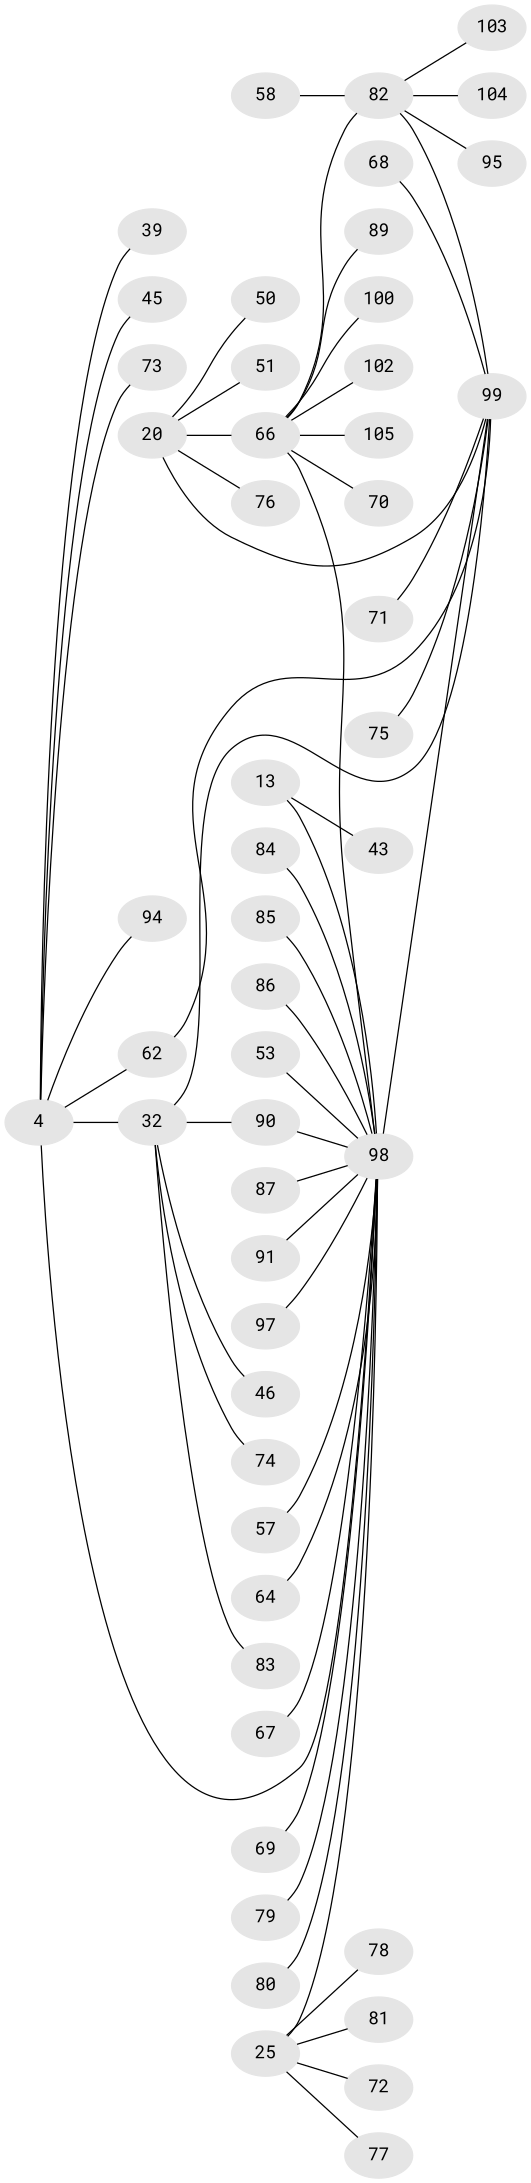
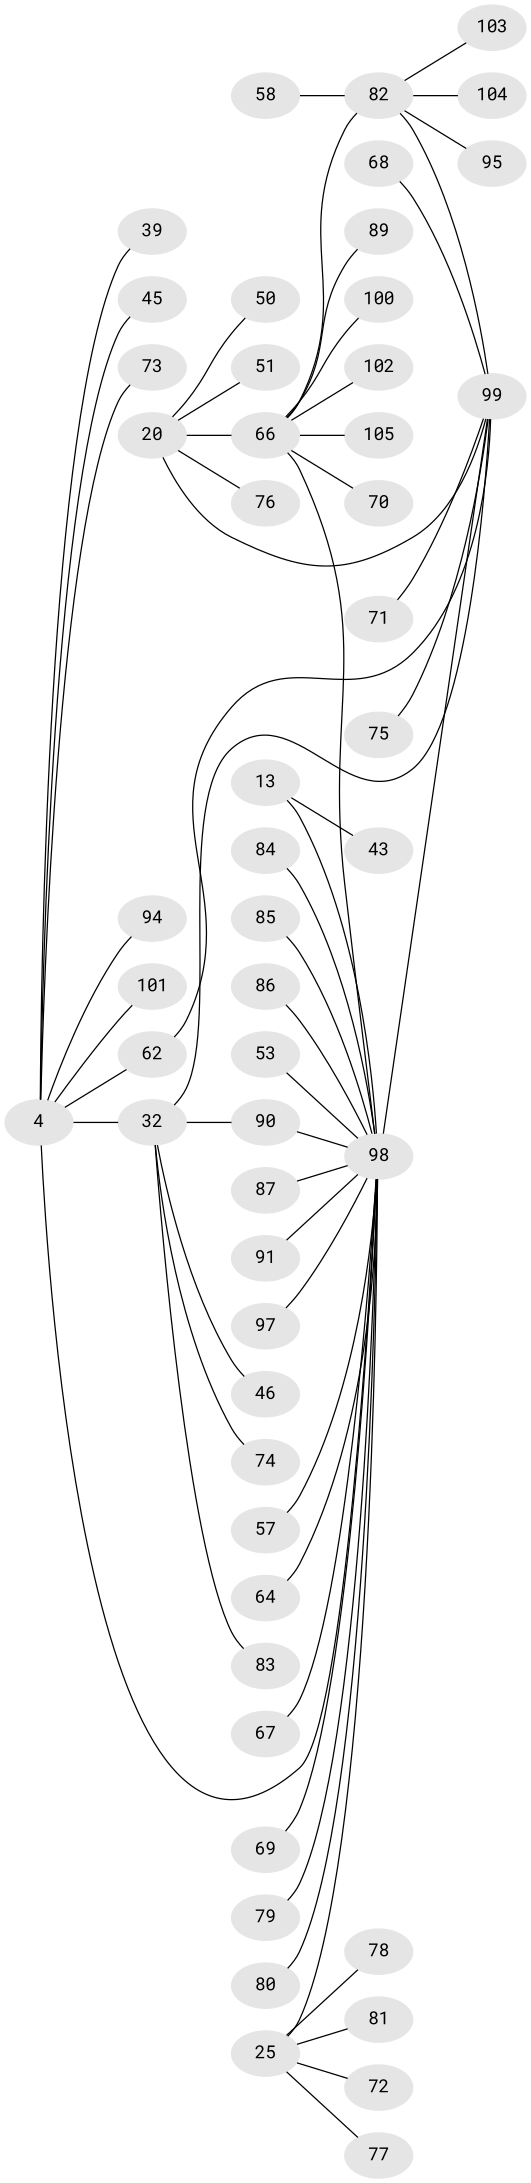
none -> (152, 987)
